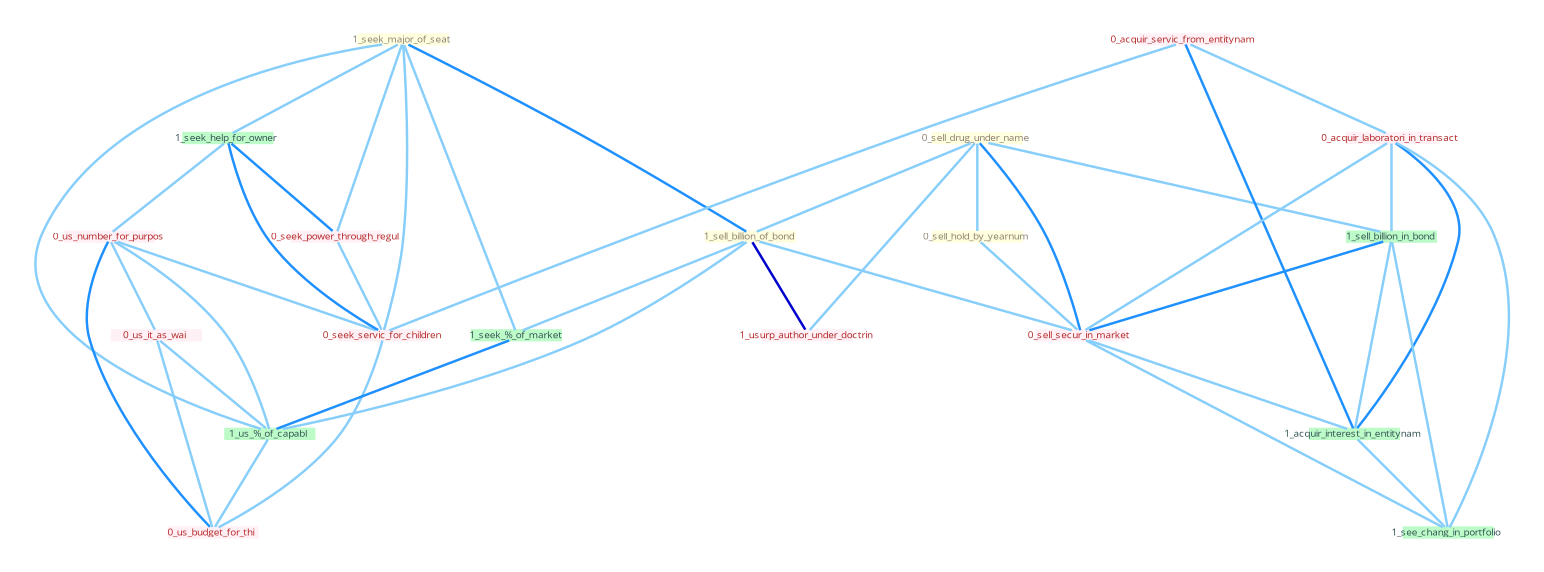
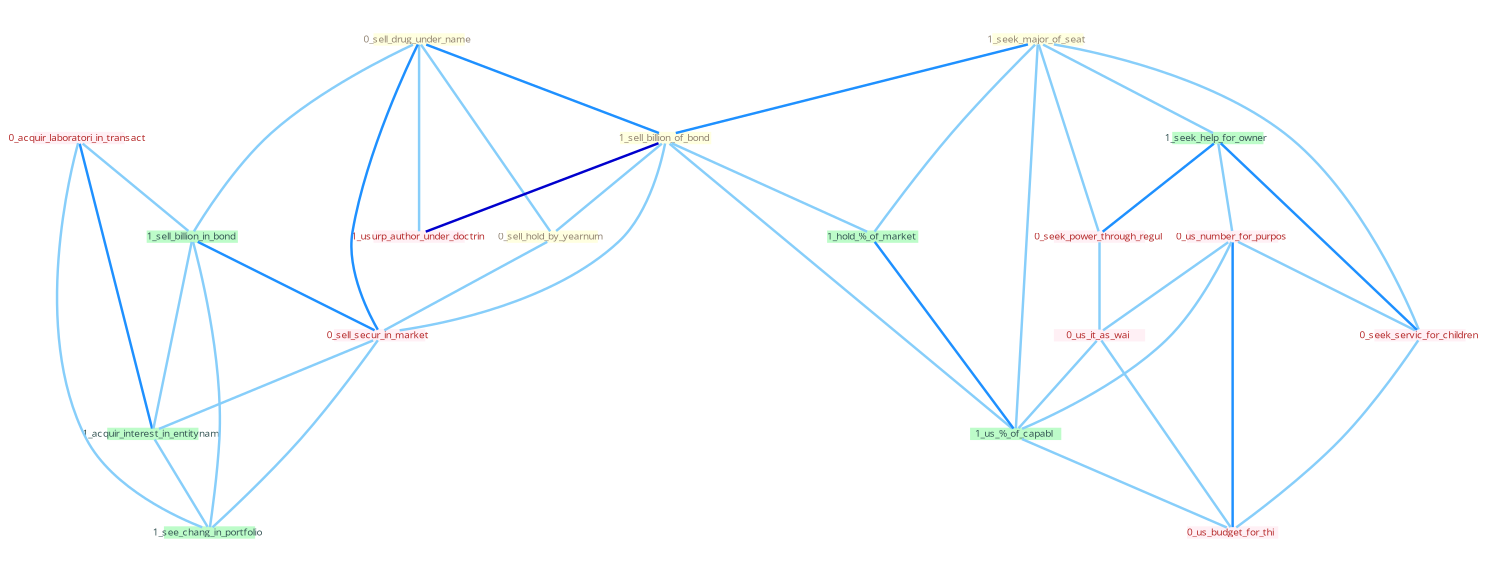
(1184, 39) -> none
none -> (609, 187)
(864, 187) -> (543, 89)
(1236, 237) -> none
(360, 286) -> (1100, 286)
(516, 335) -> (873, 237)
